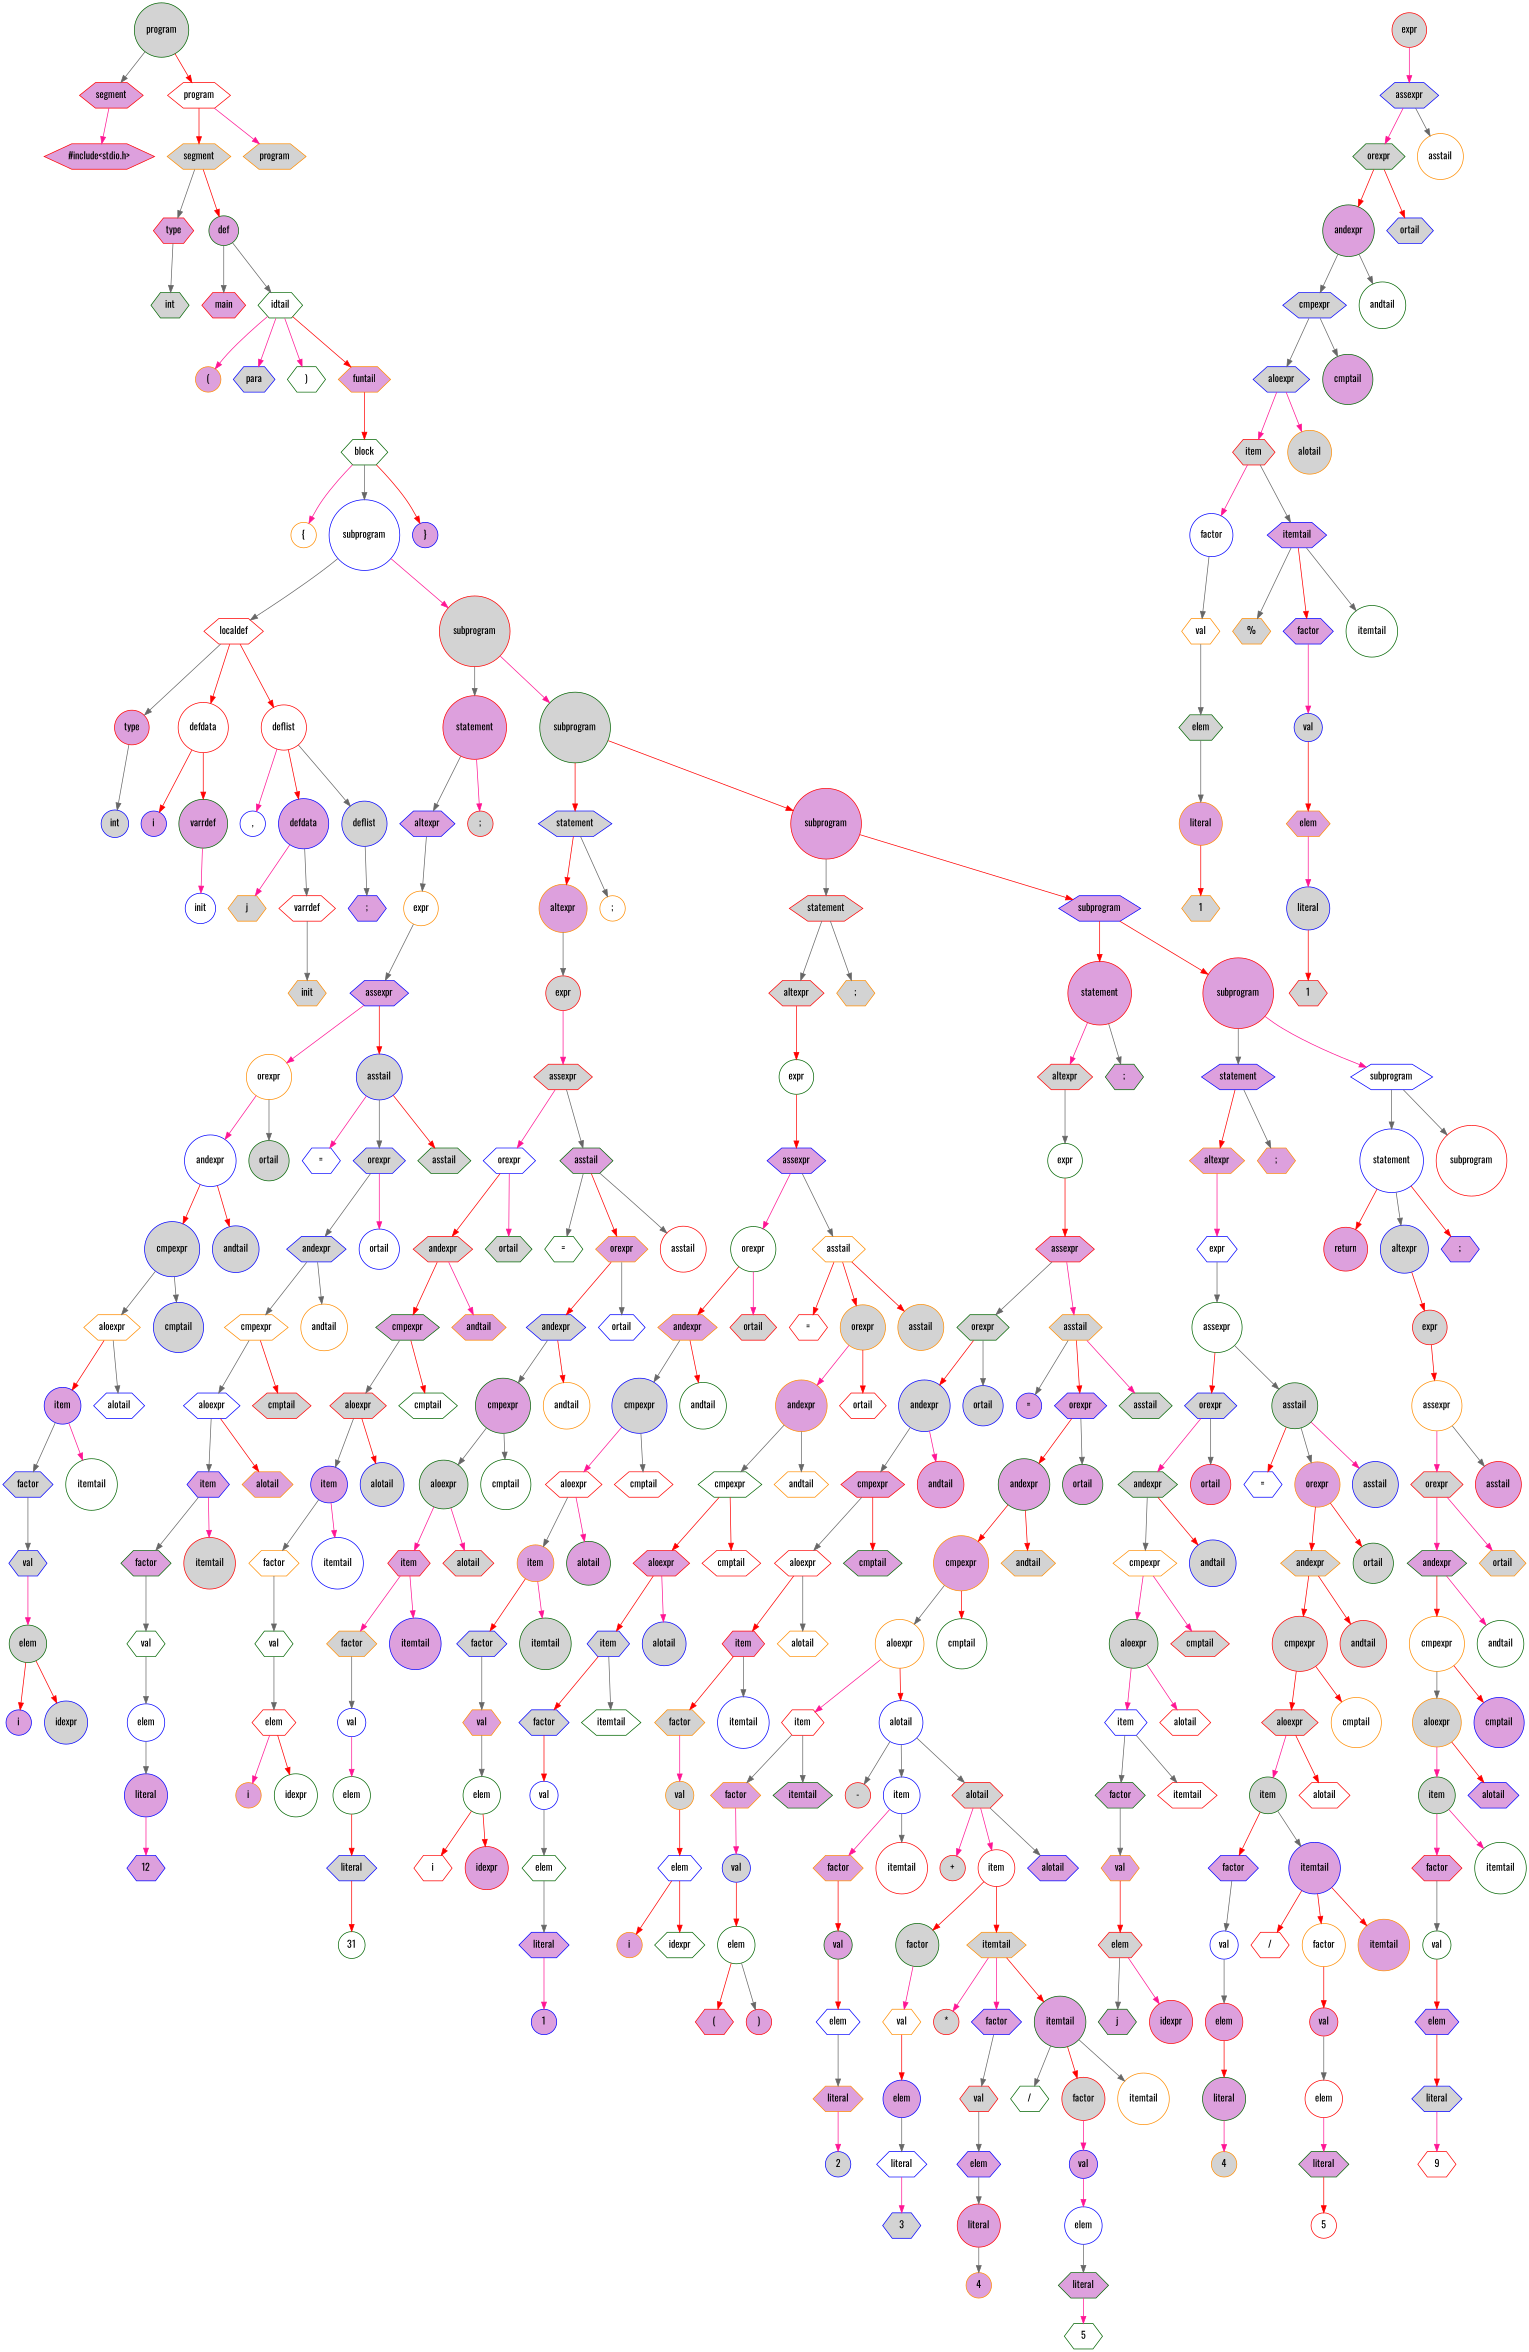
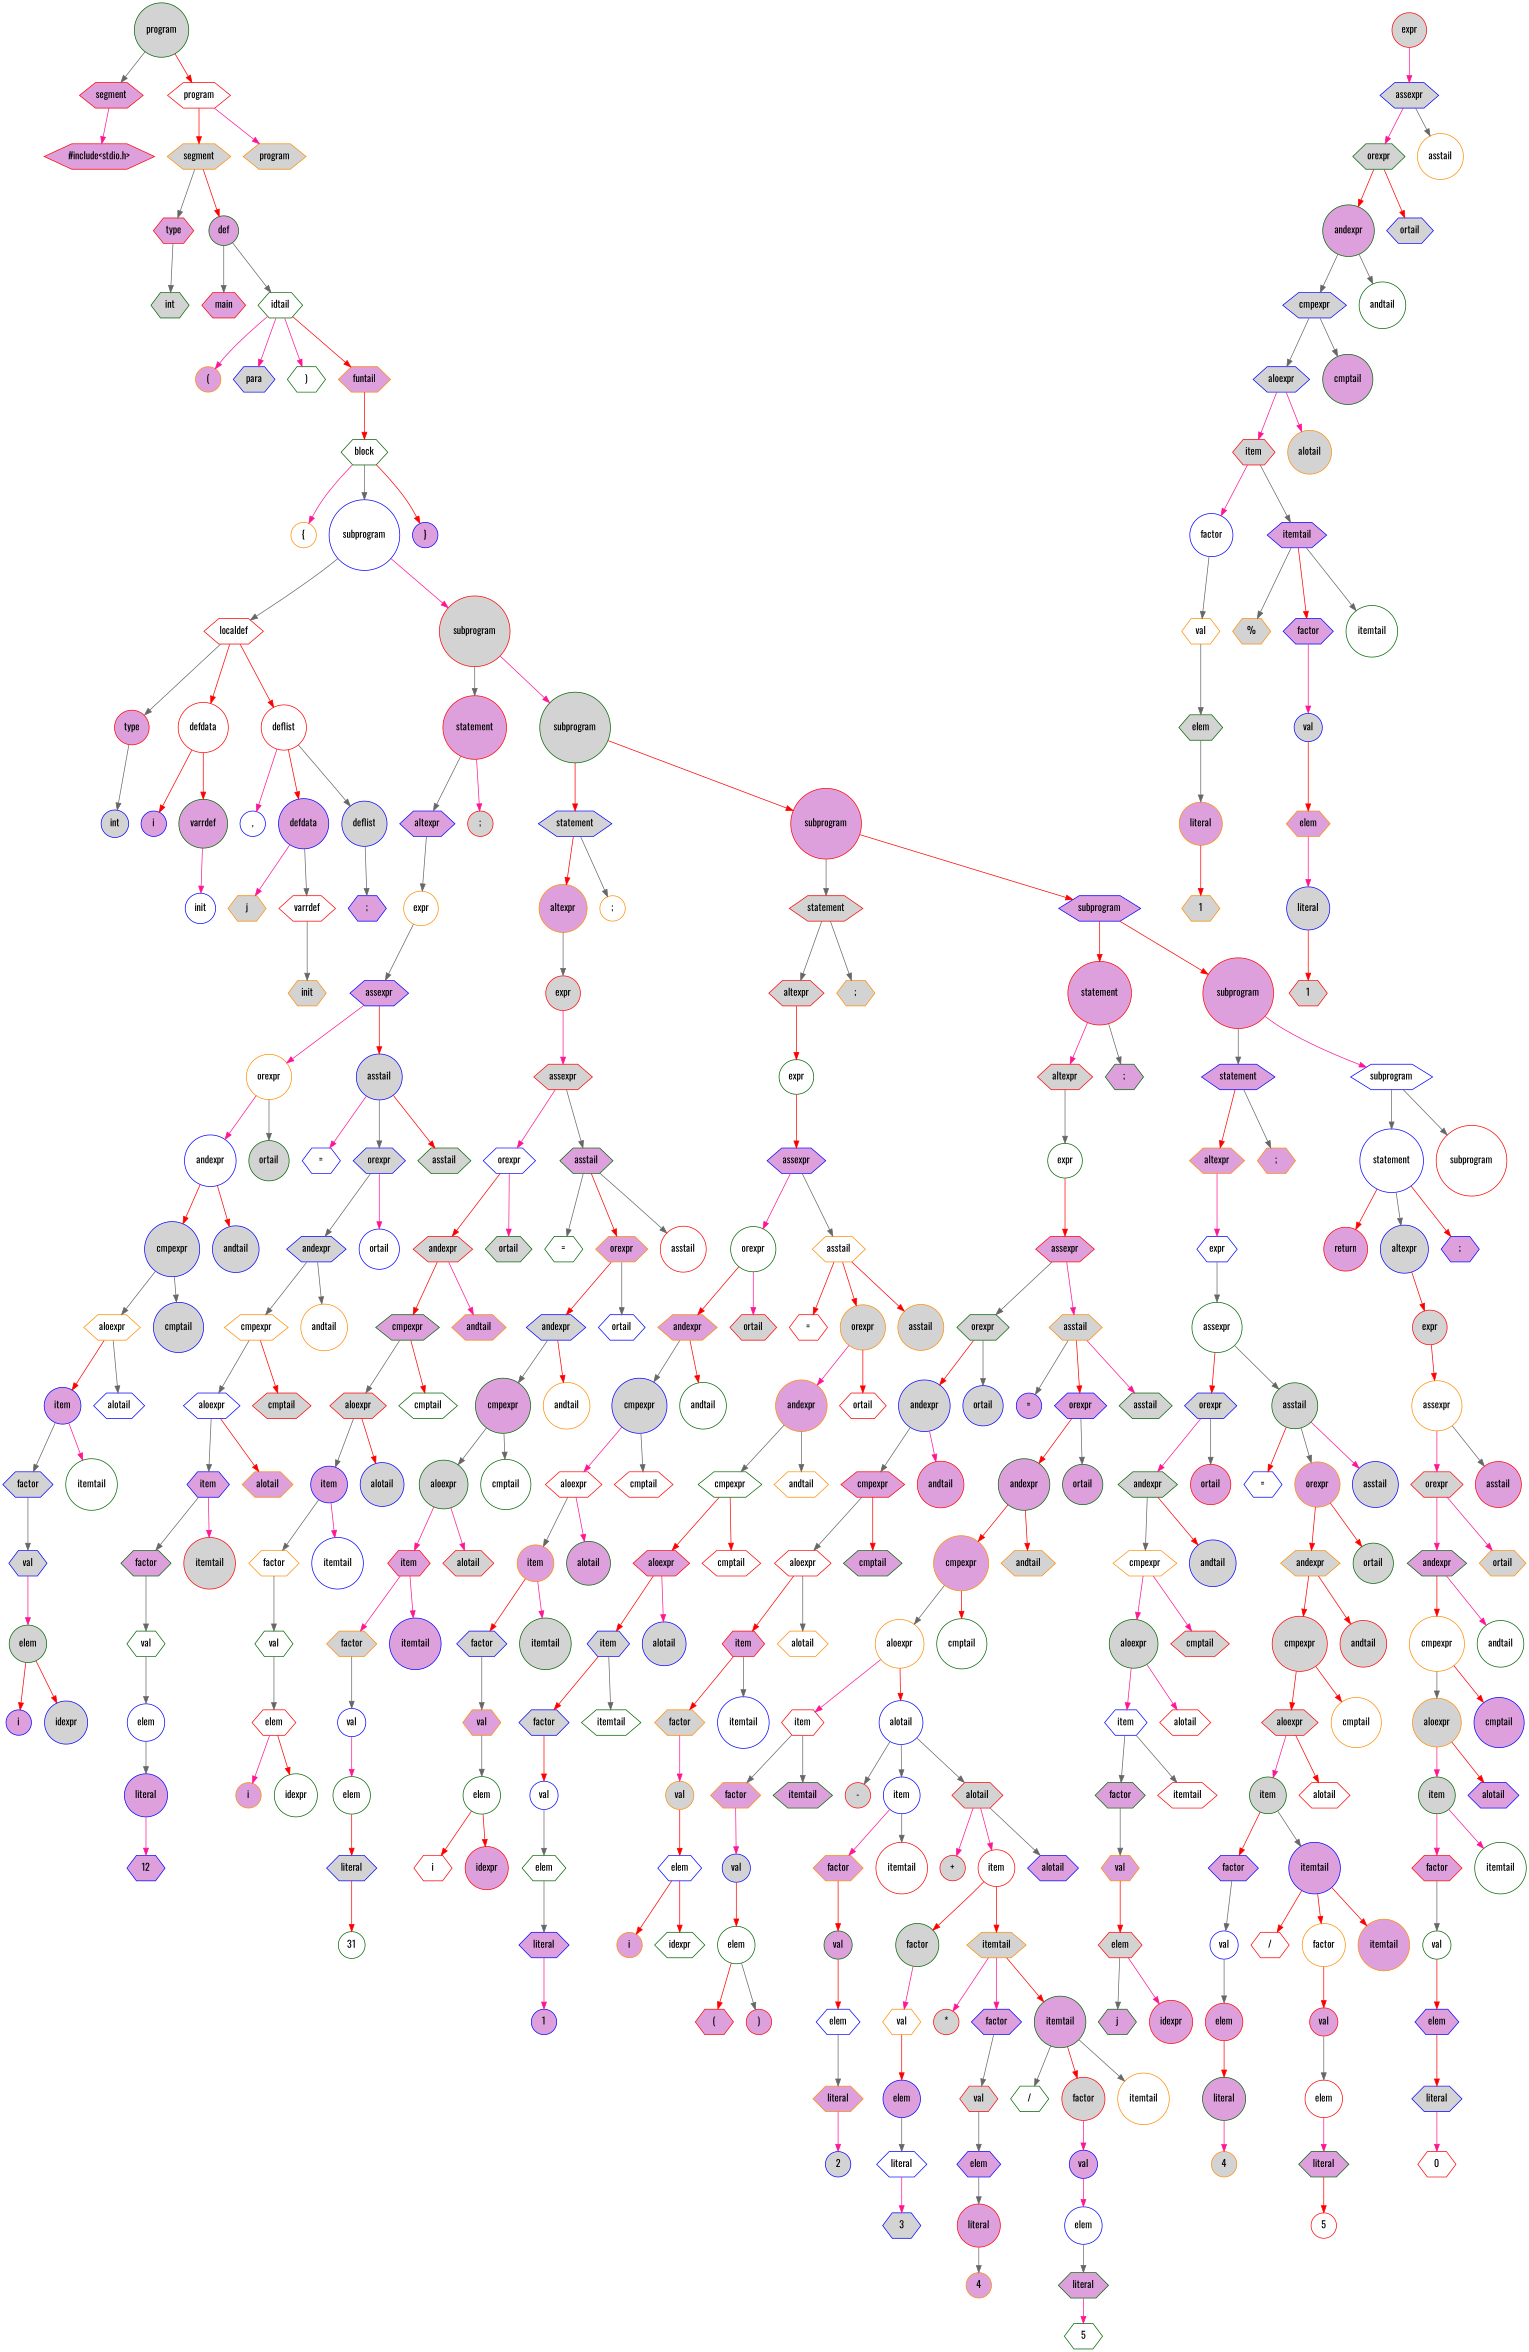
(1437, 2164) -> (1437, 2164)
